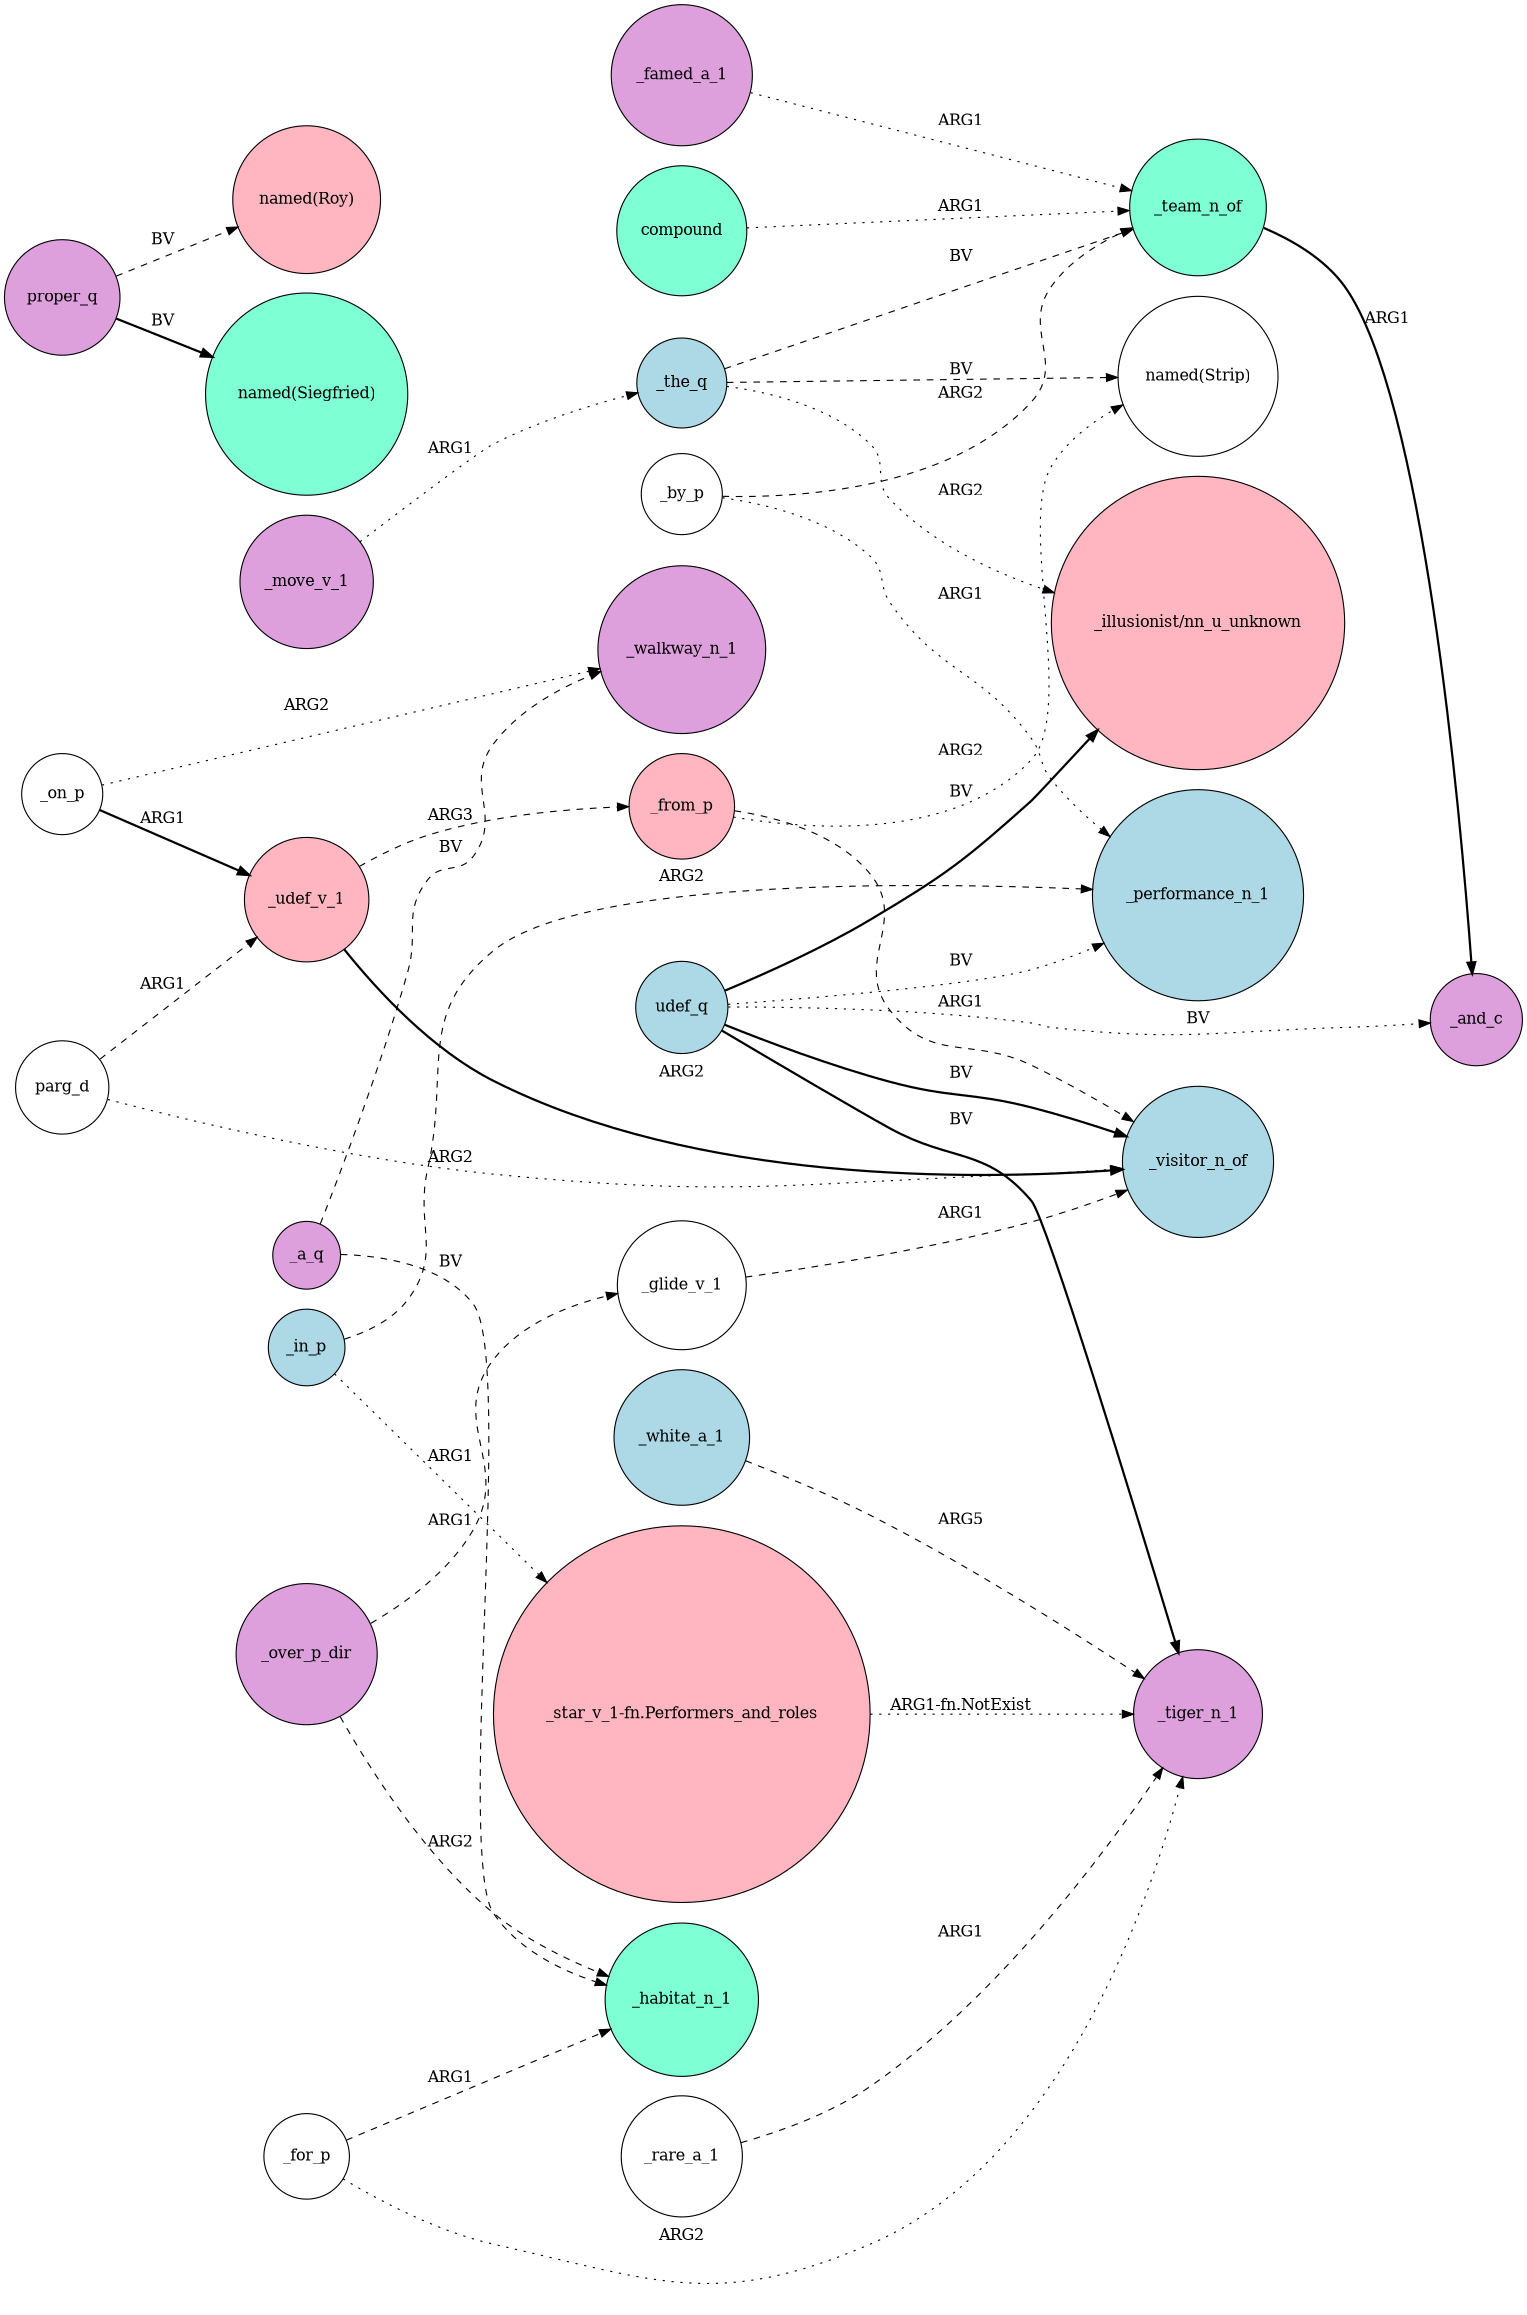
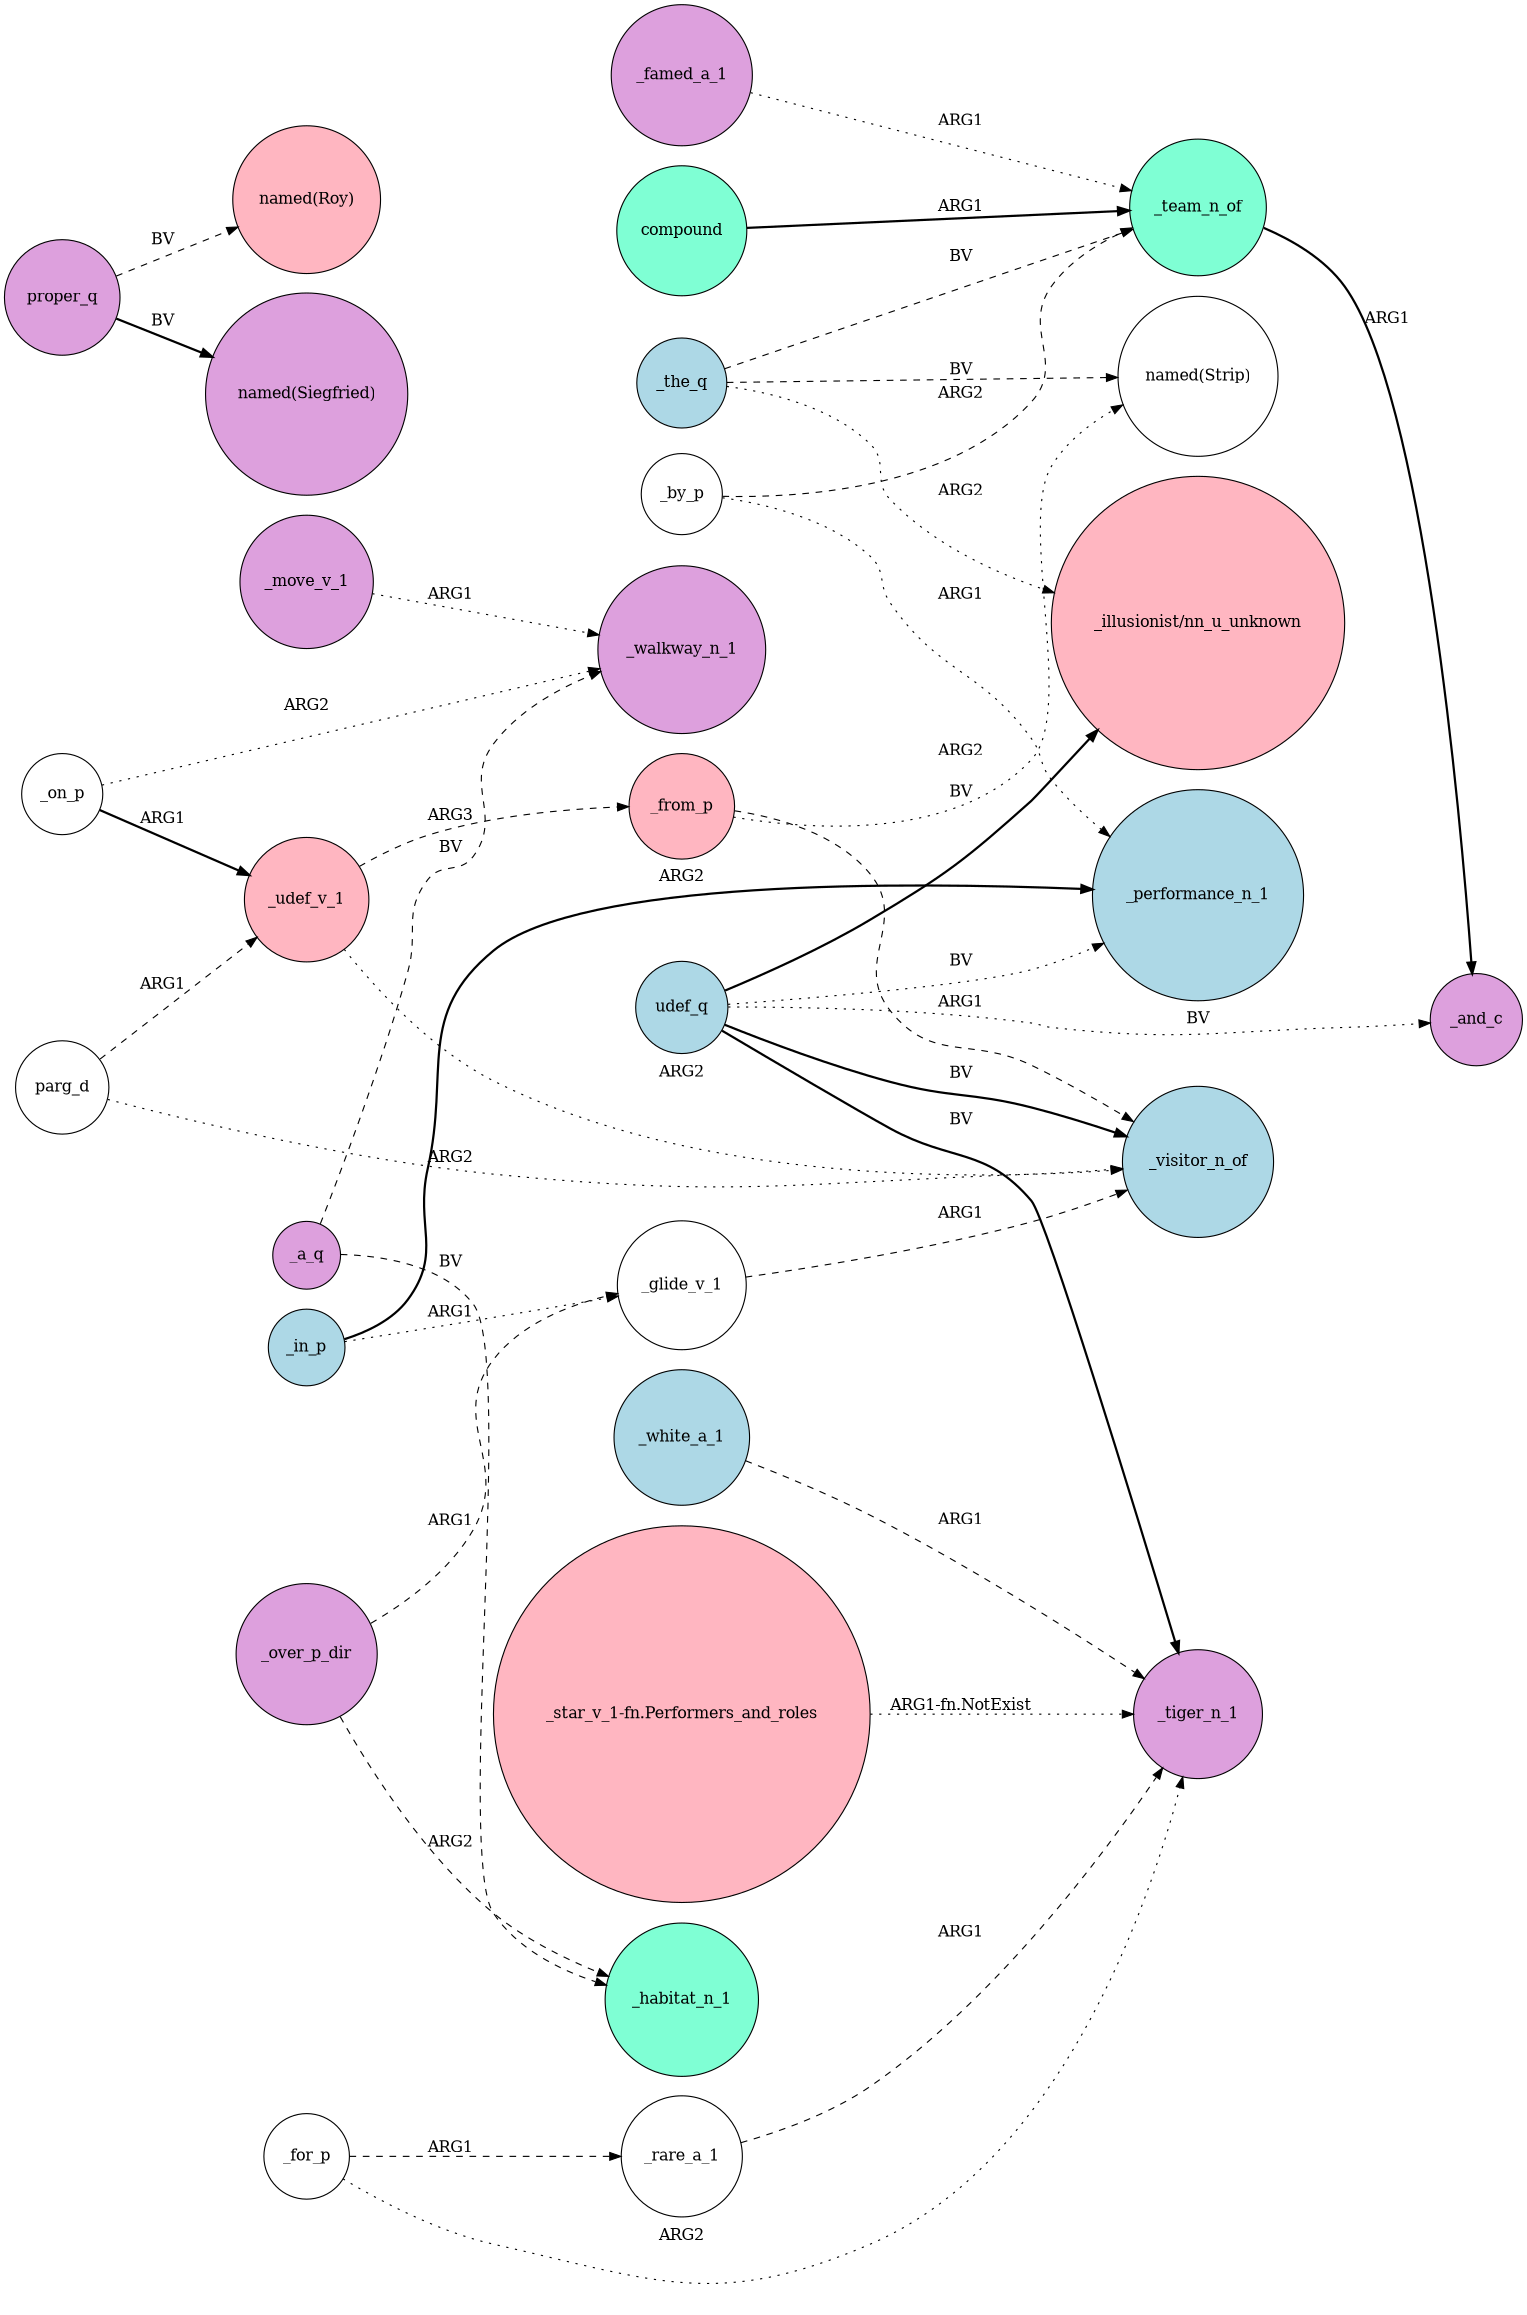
(932, 219) -> (932, 219)
(307, 394) -> (307, 394)
(484, 450) -> (480, 613)
(562, 920) -> (562, 920)
(697, 1148) -> (697, 1148)
(437, 1474) -> (469, 1322)
(961, 1520) -> (961, 1520)
(473, 2087) -> (479, 2156)
